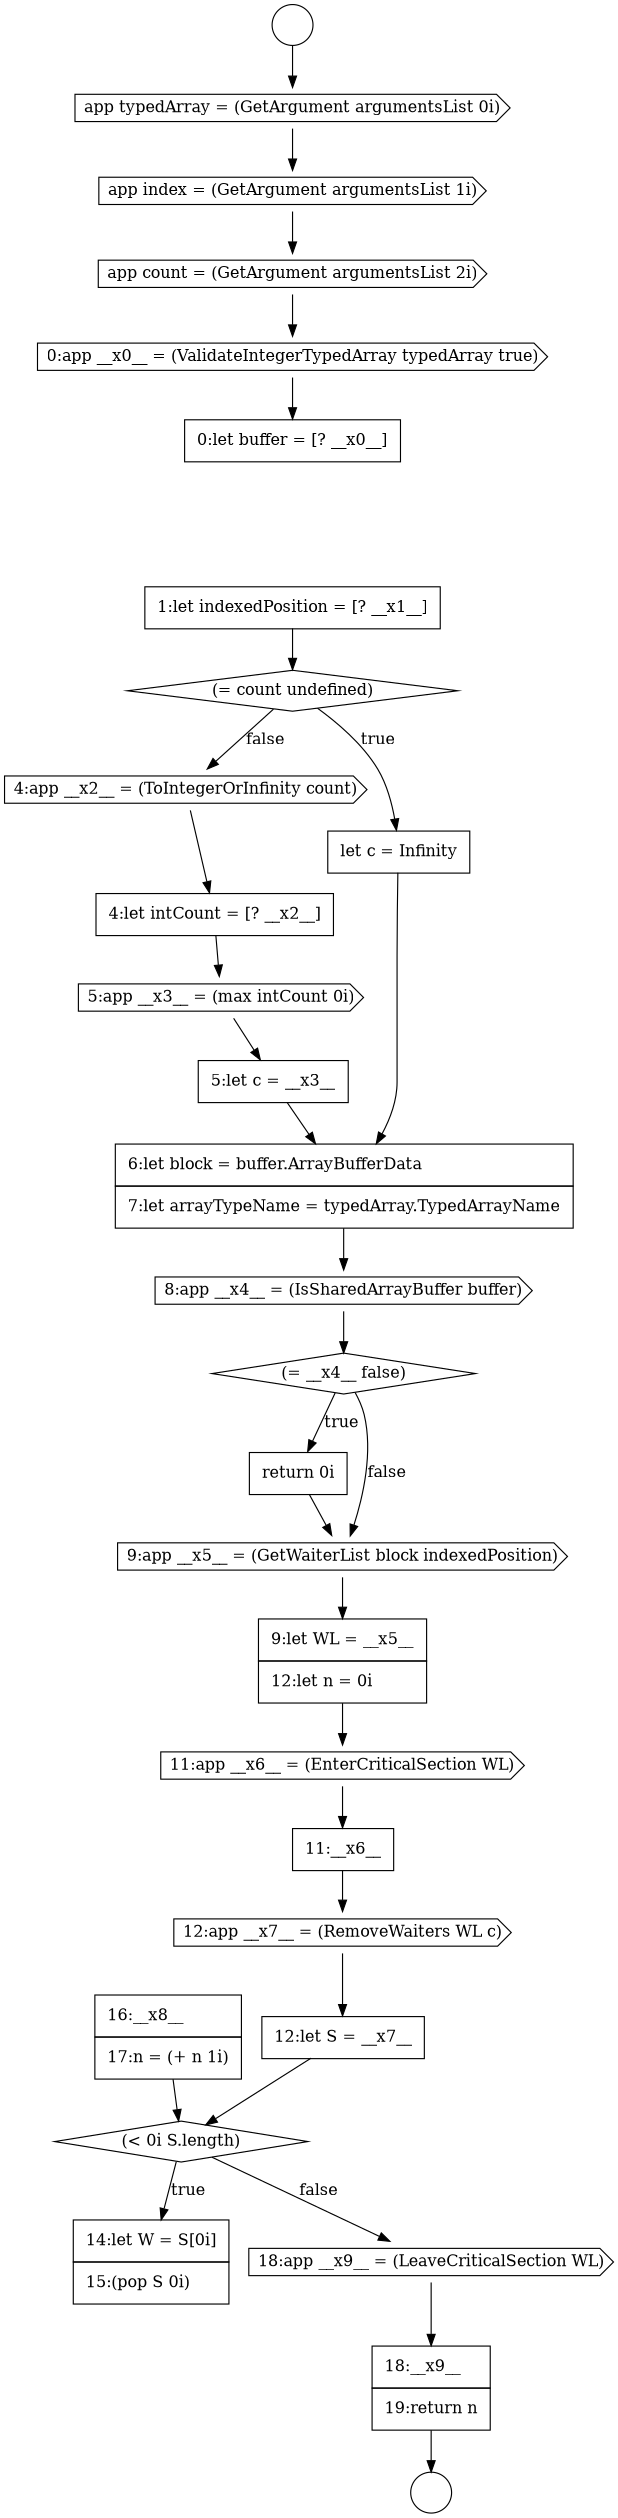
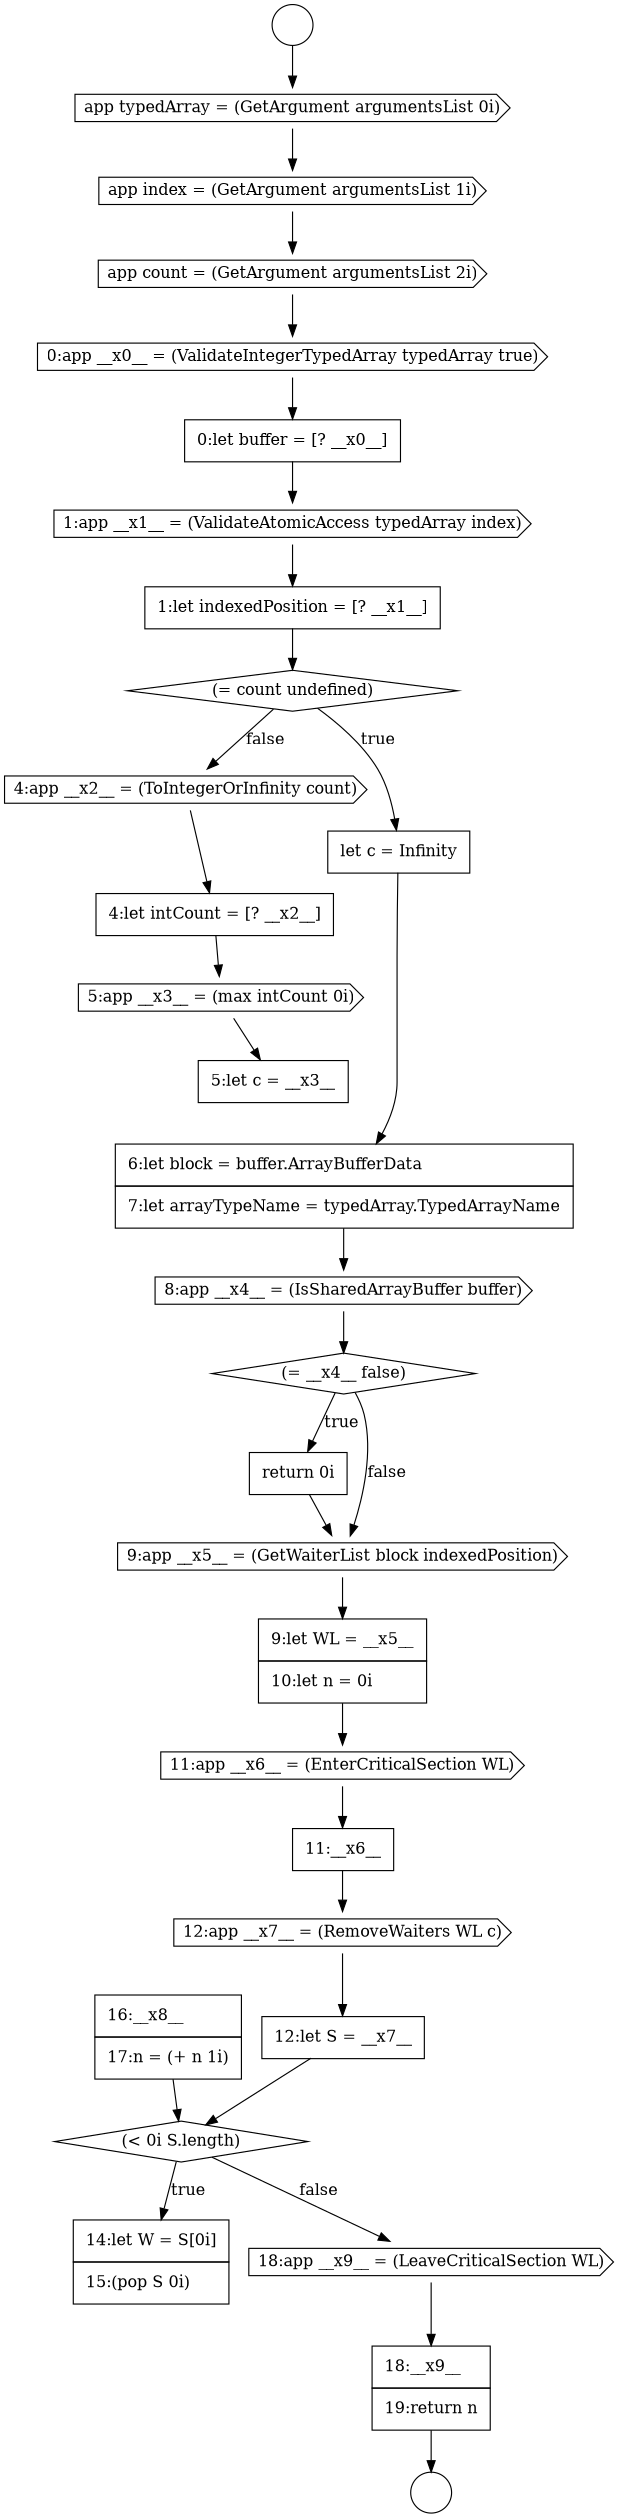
none -> (293, 524)
(298, 1118) -> none
(322, 1681) -> (322, 1681)
